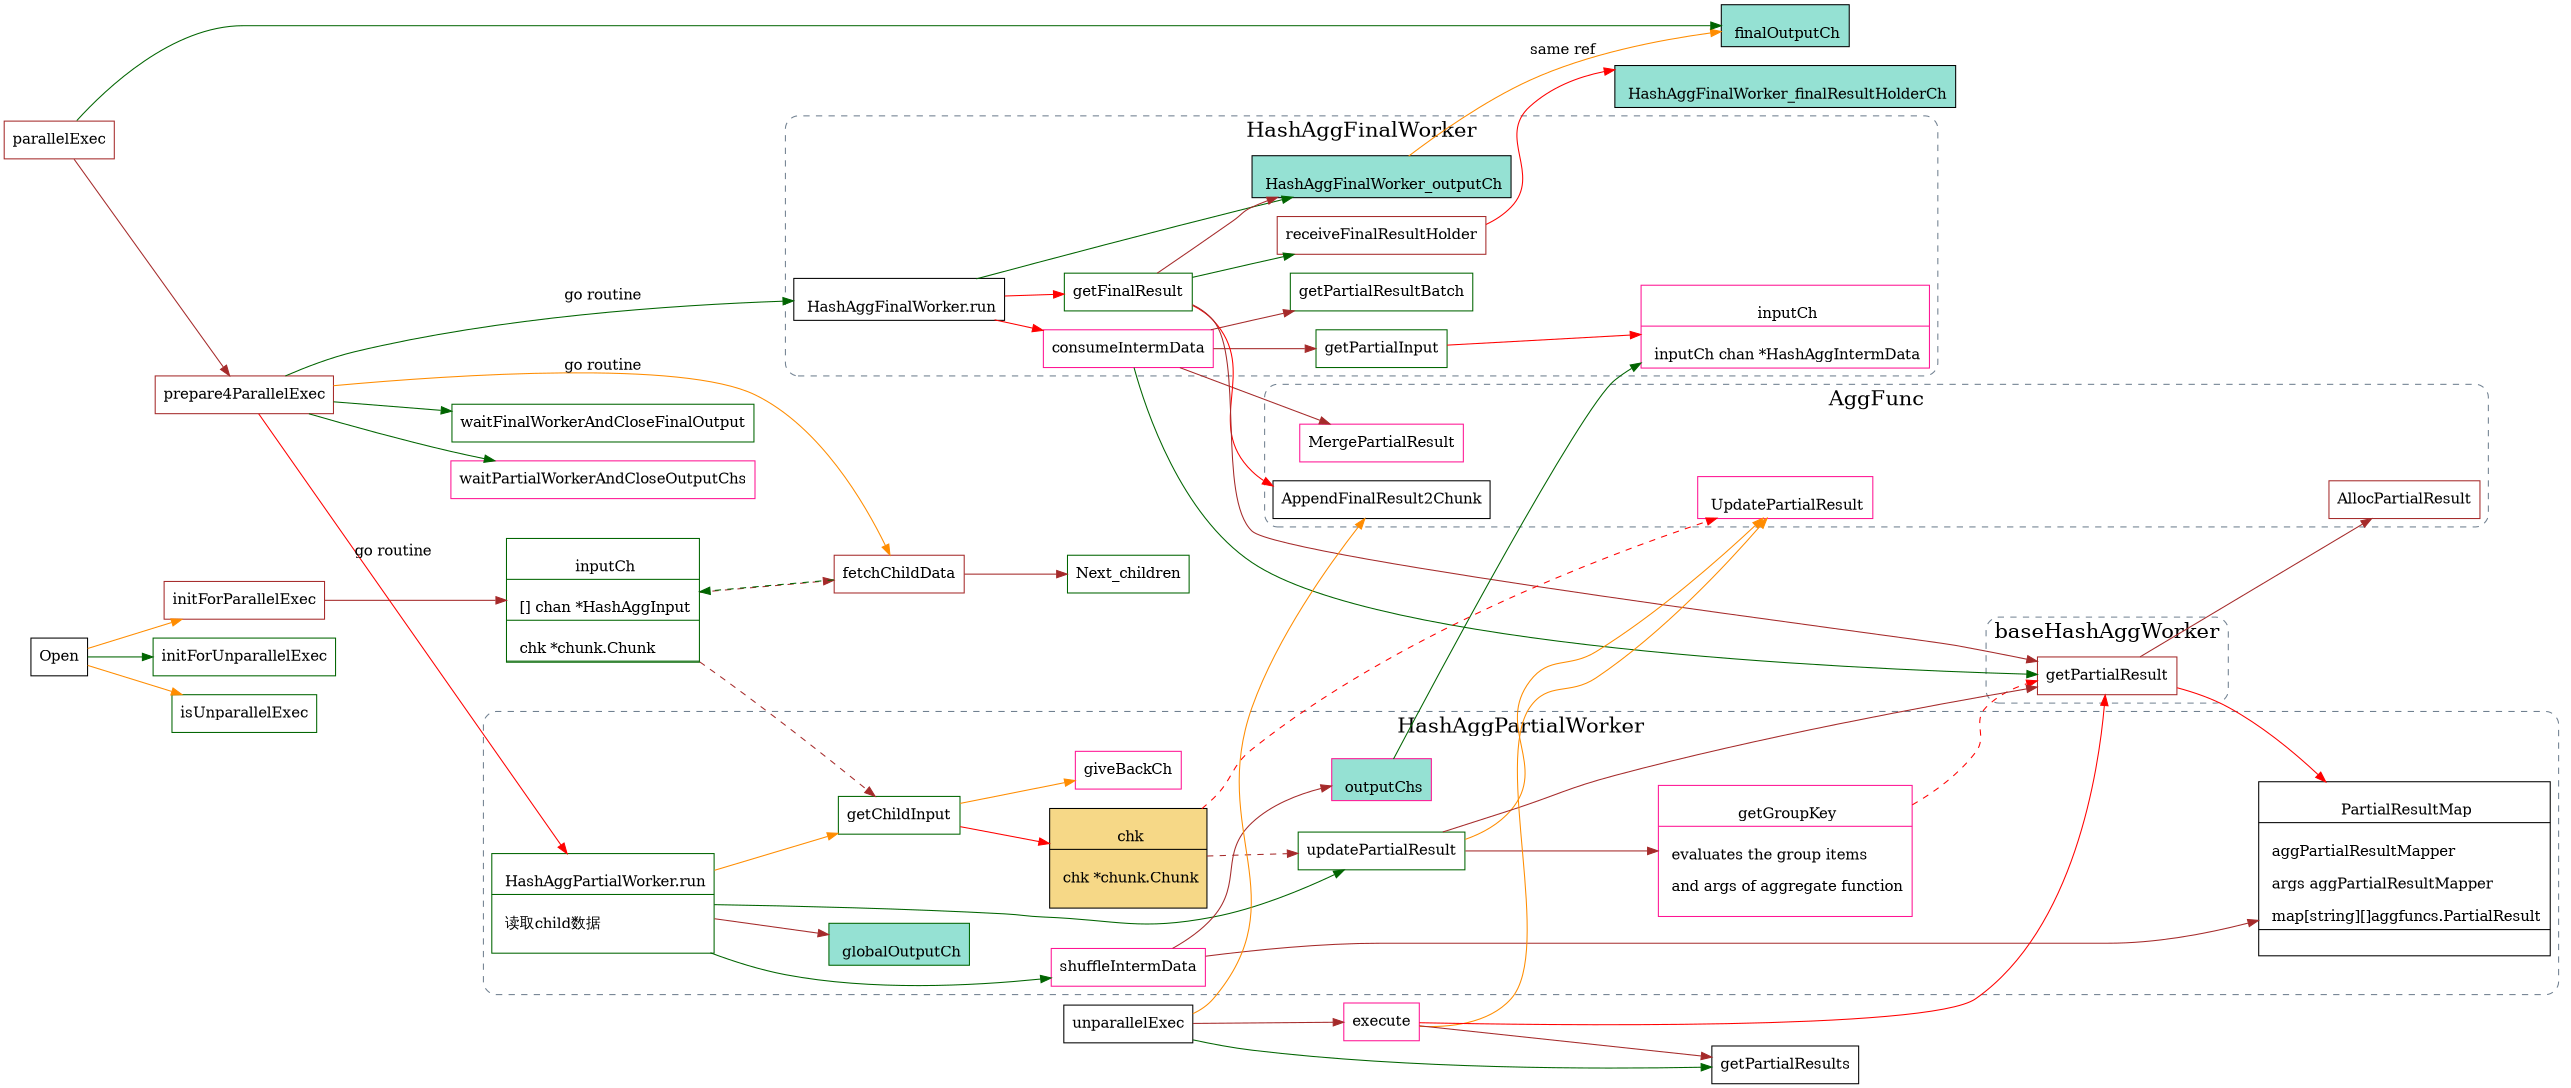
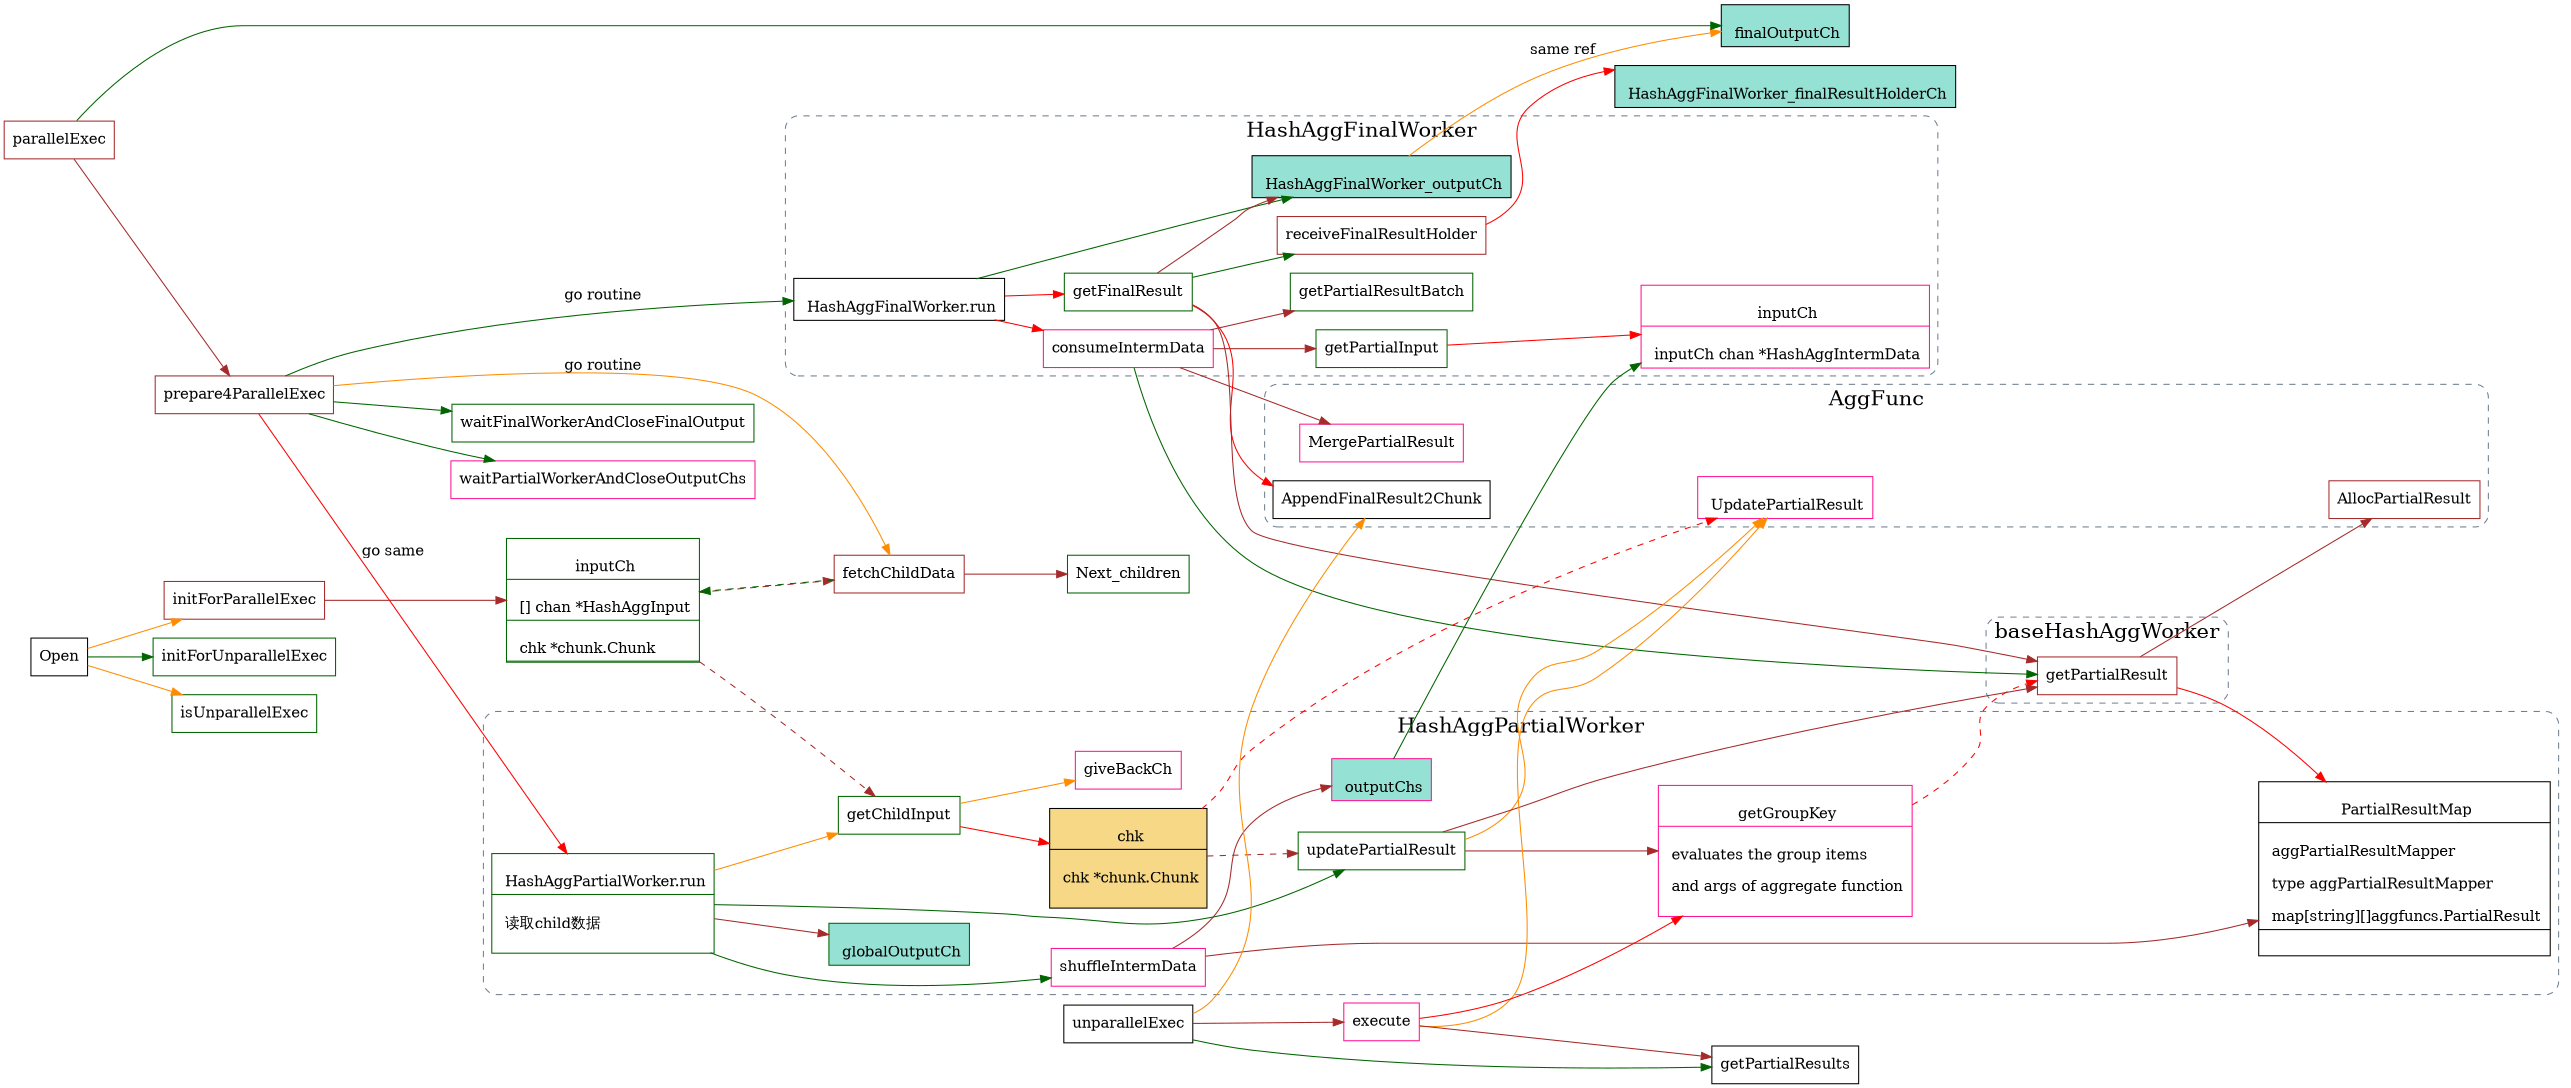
(393, 552) -> (393, 552)
(2380, 884) -> (2380, 884)
(1863, 1018) -> (1551, 983)
